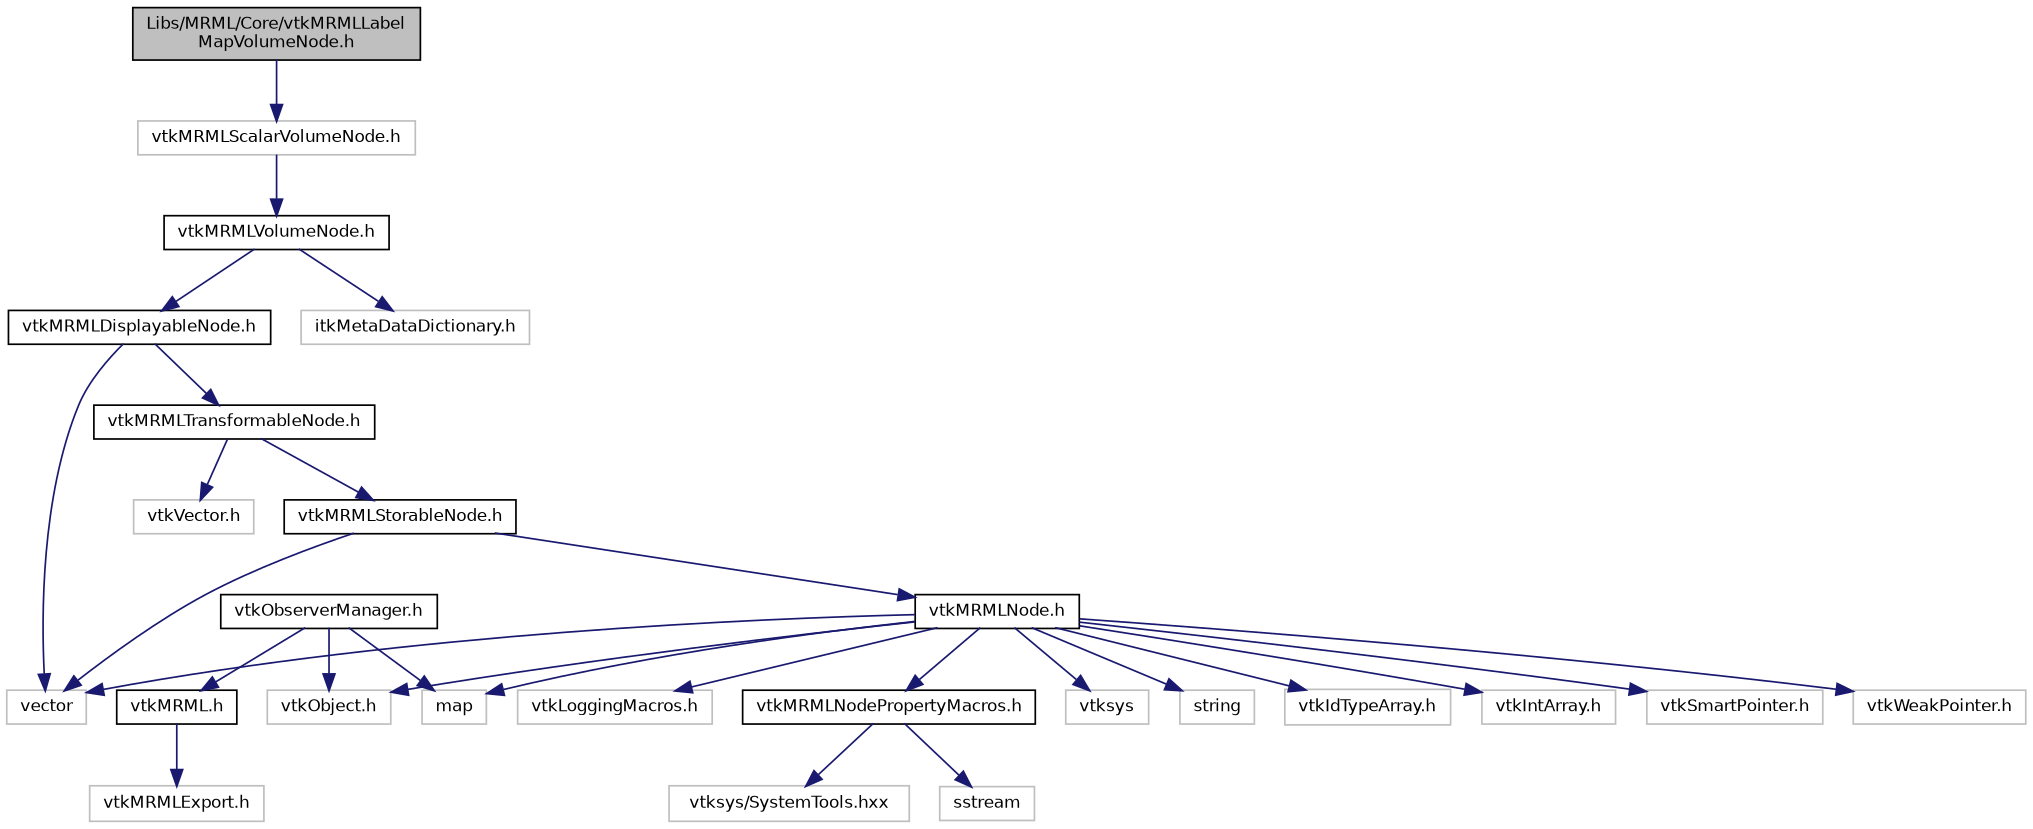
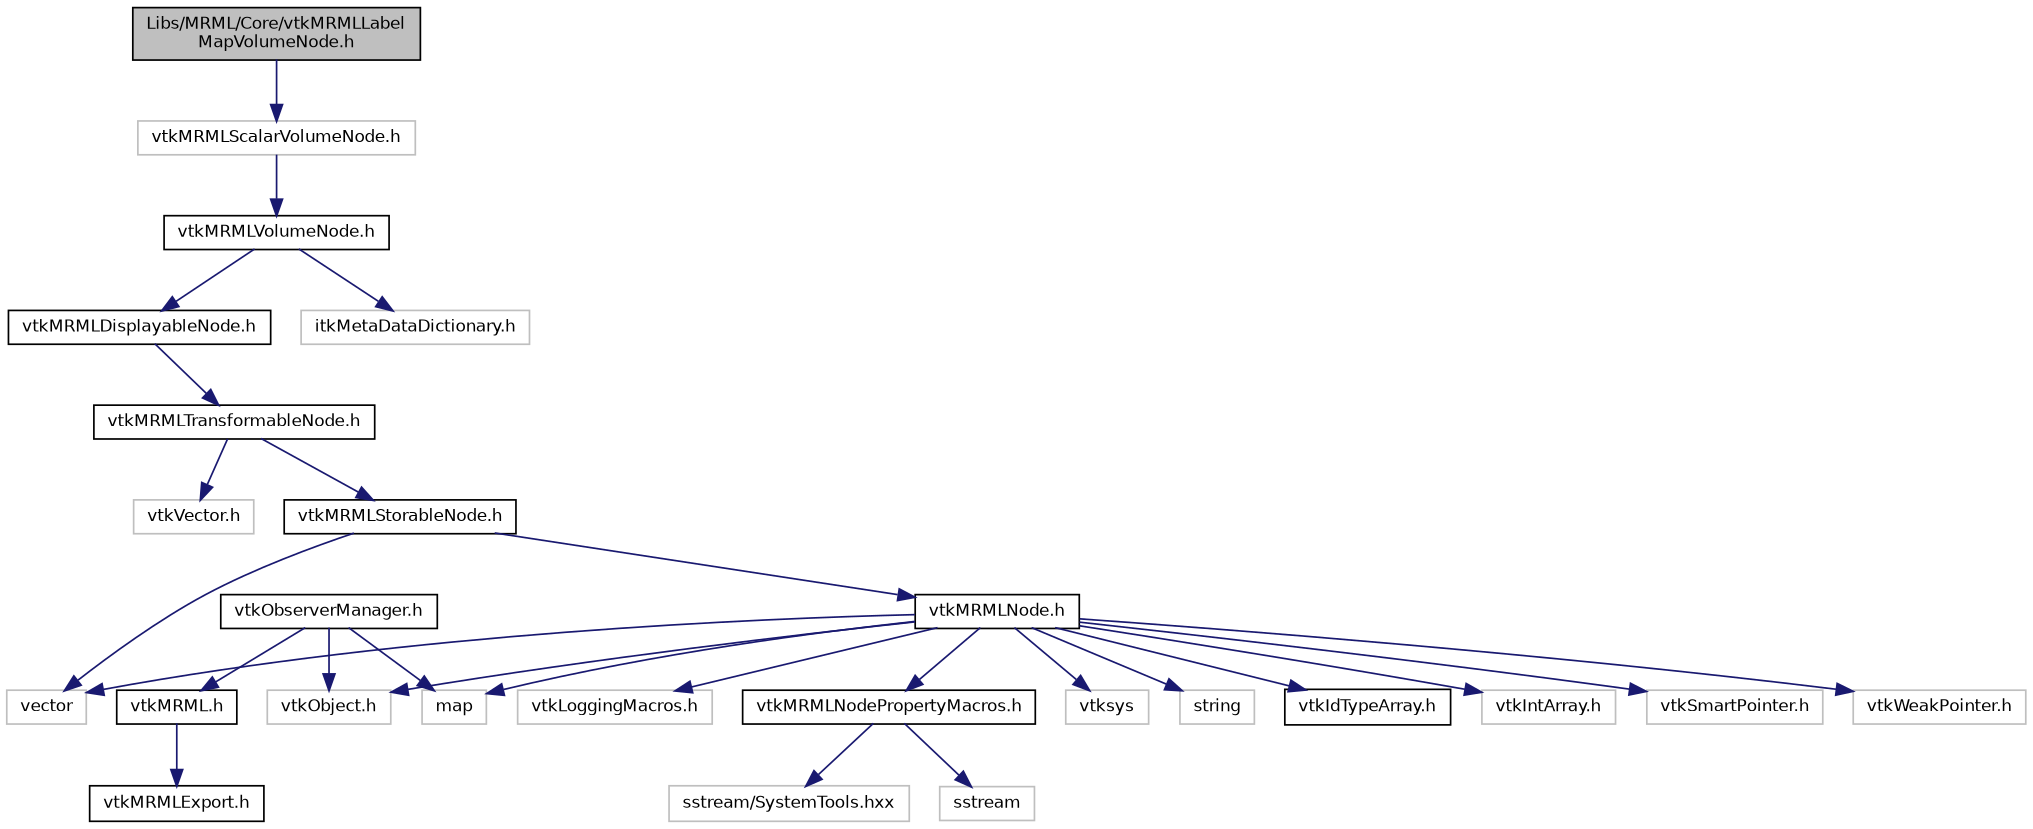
(53, 500) -> none
(1368, 707) -> (1368, 707)
(177, 804) -> (177, 804)
(789, 804) -> (789, 804)
